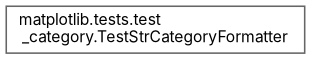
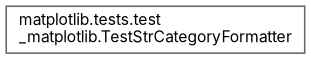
(155, 30) -> (155, 30)
